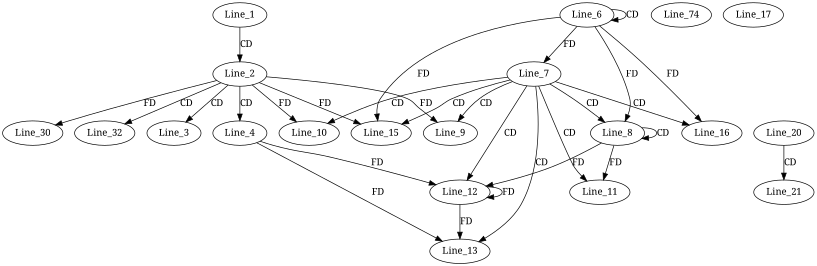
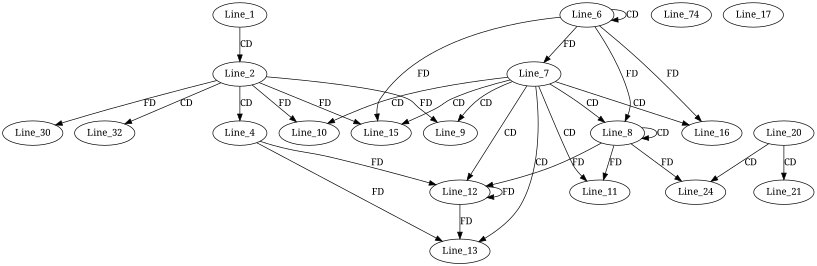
(174, 133) -> none
none -> (696, 192)
